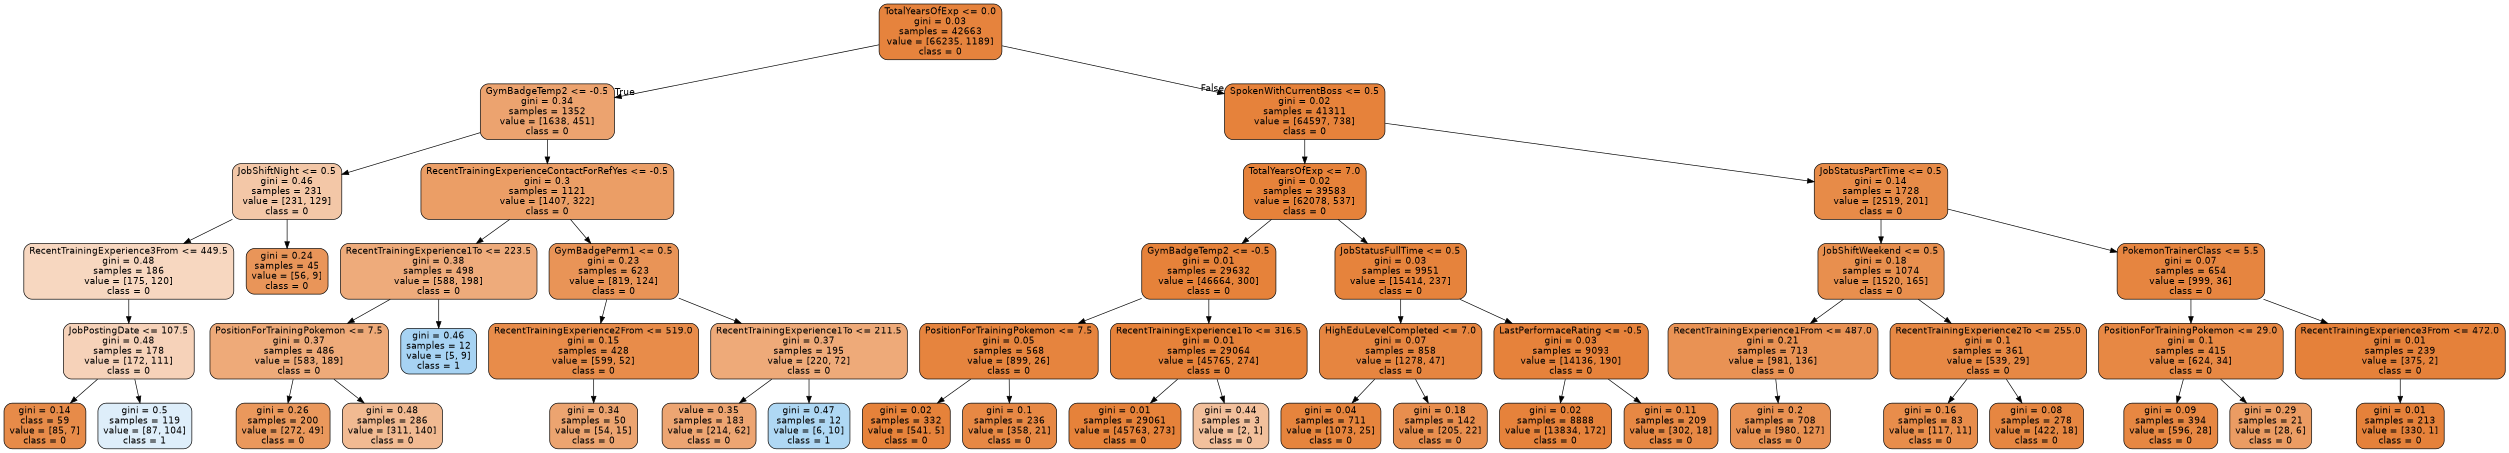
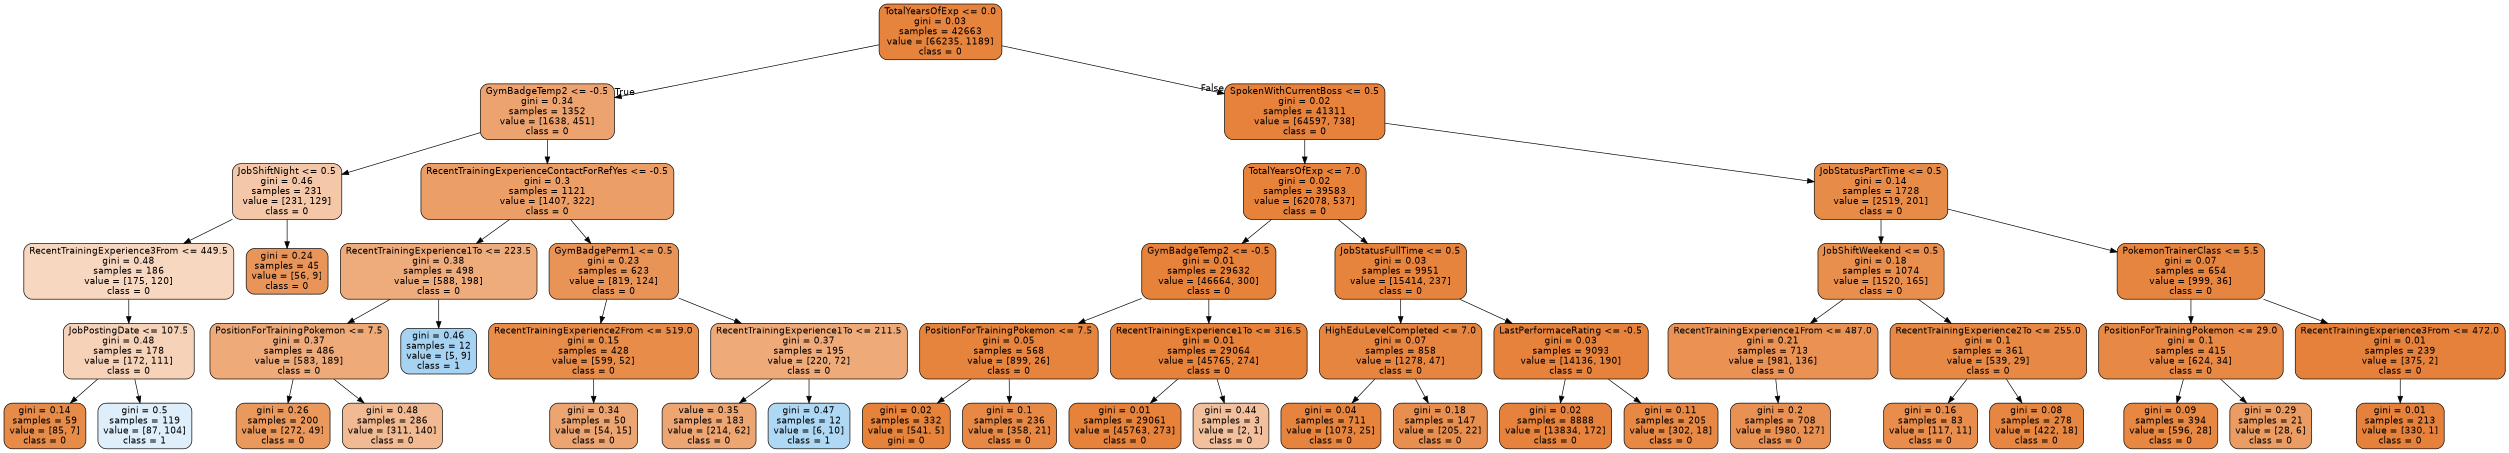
(45, 426) -> (45, 426)
(906, 426) -> (906, 426)
(1440, 426) -> (1440, 426)
(1671, 426) -> (1671, 426)
